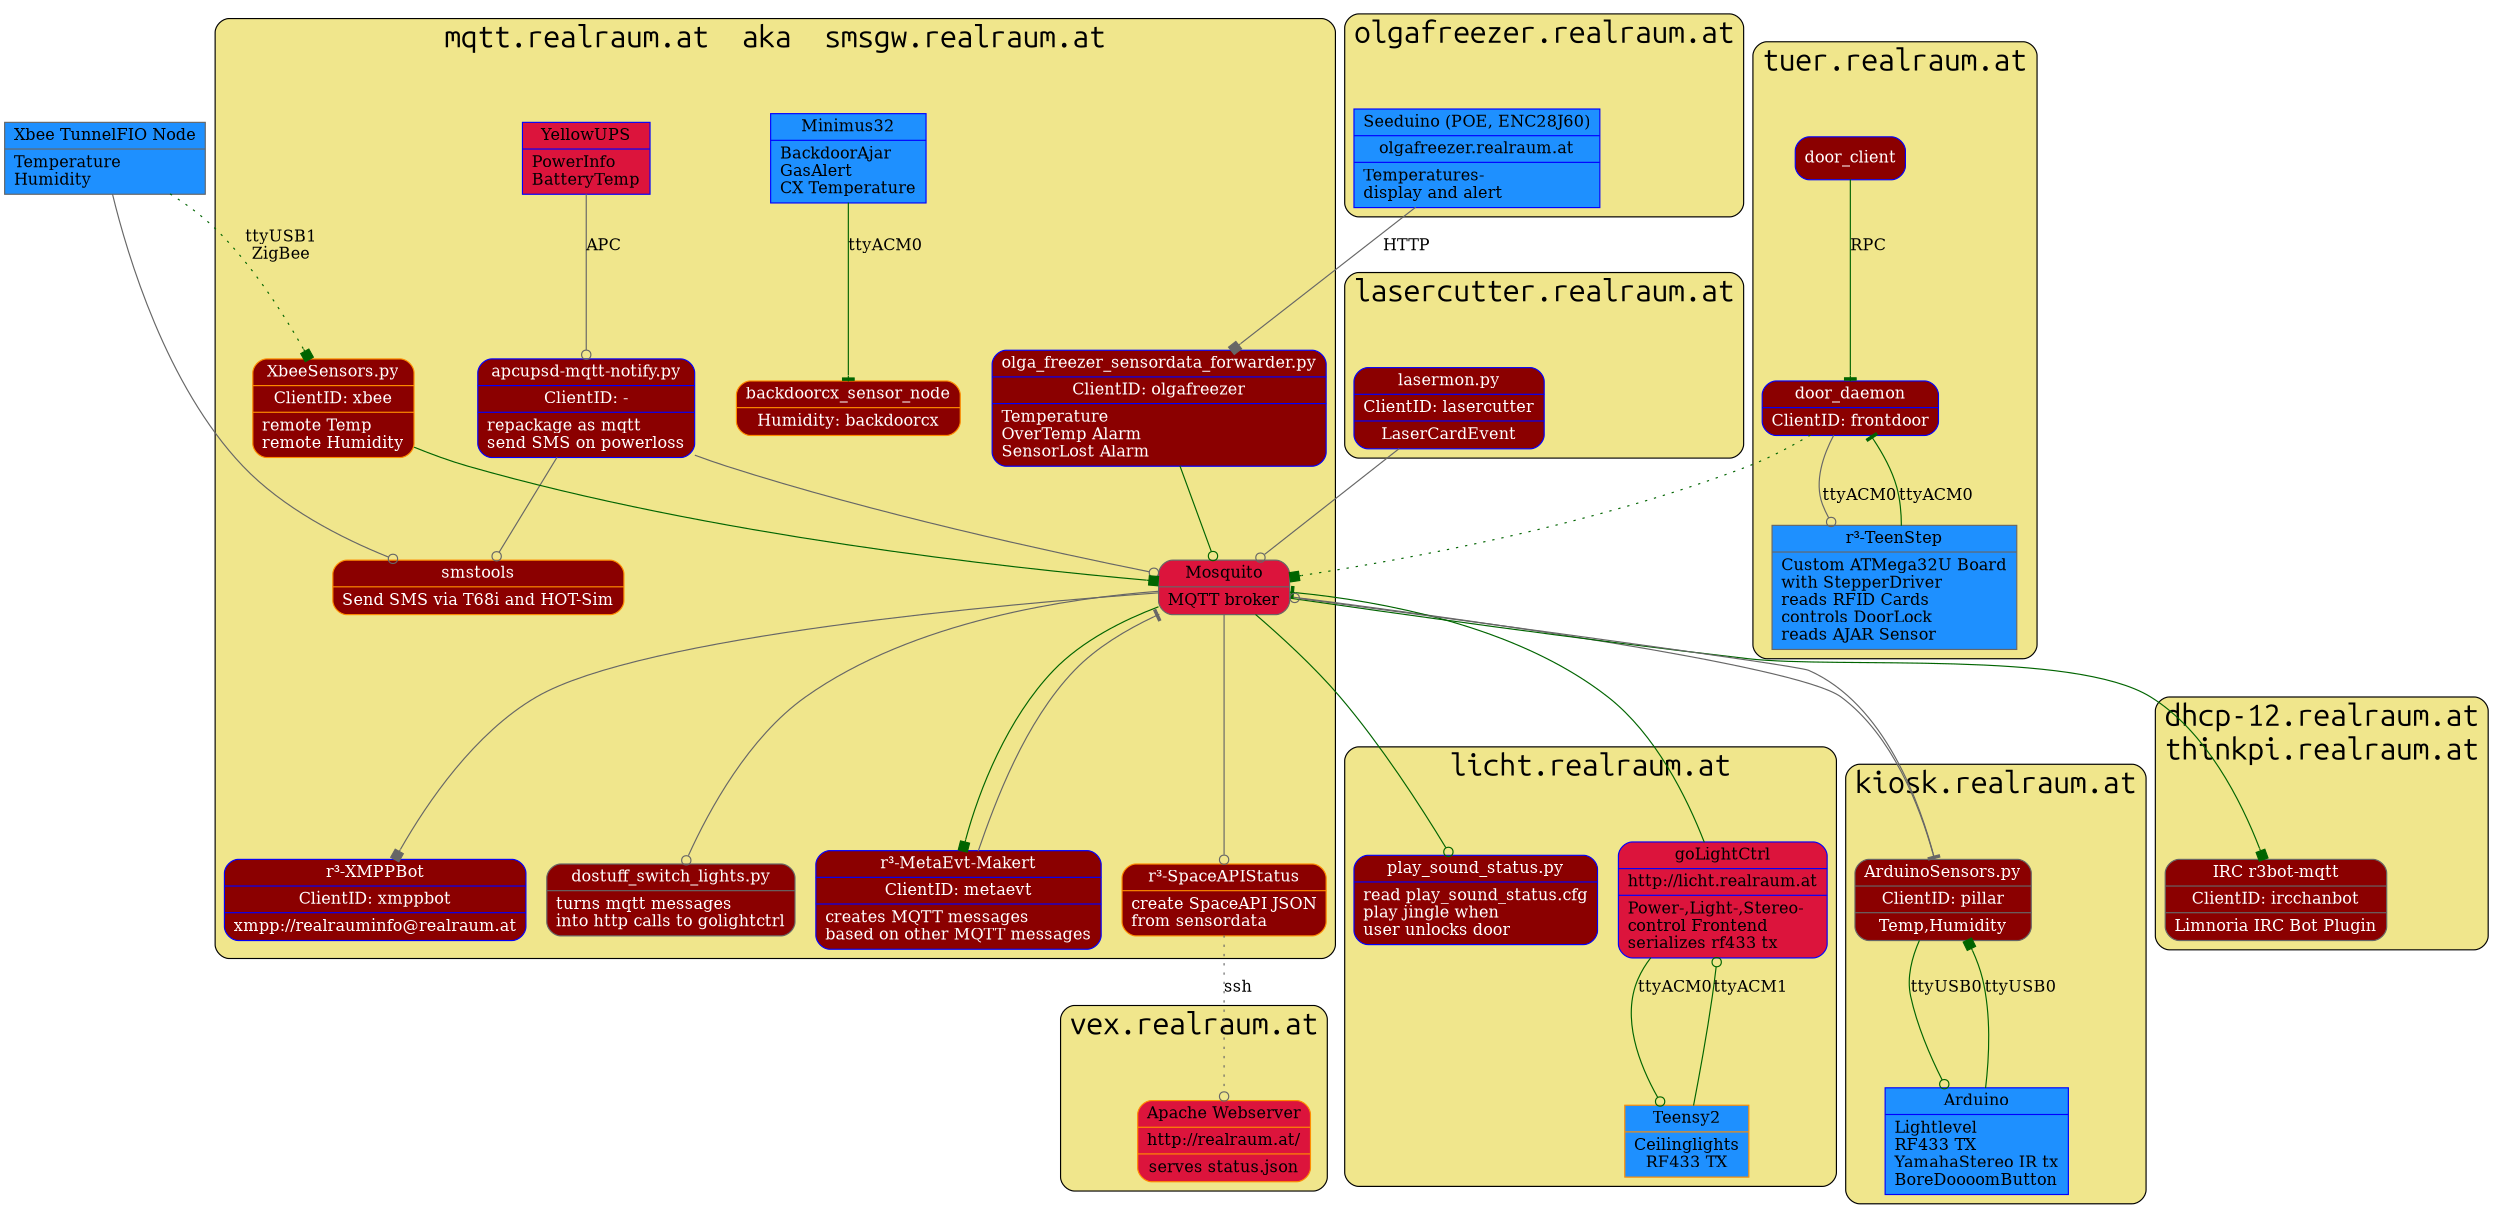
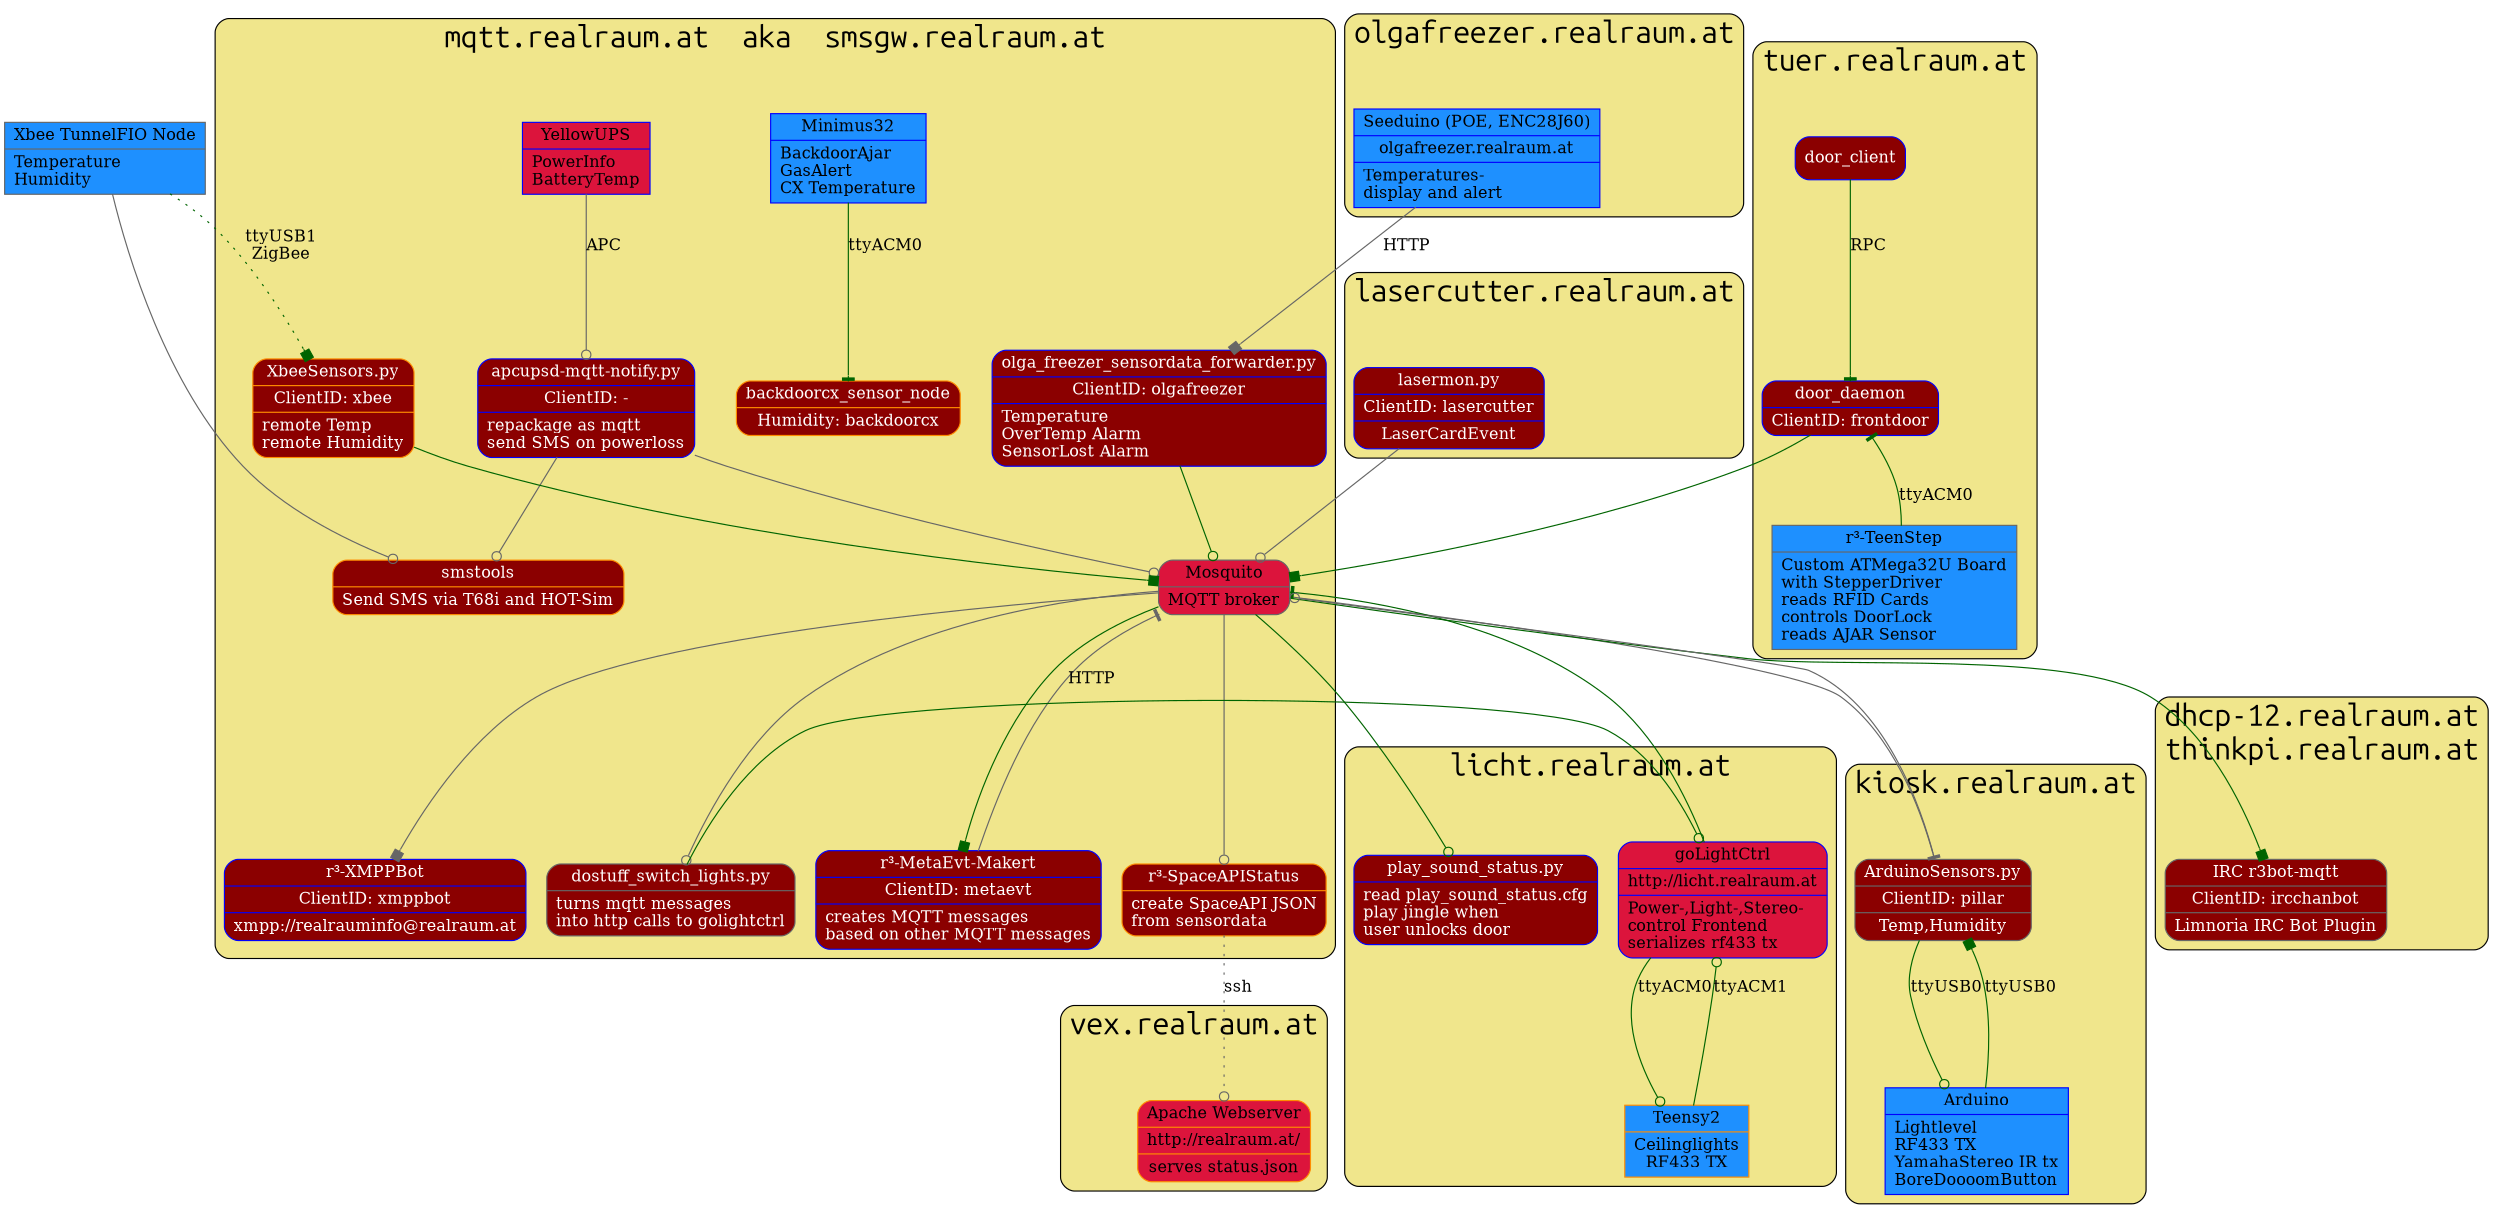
(1820, 476) -> none
(1562, 524) -> (1562, 524)
none -> (1185, 701)
